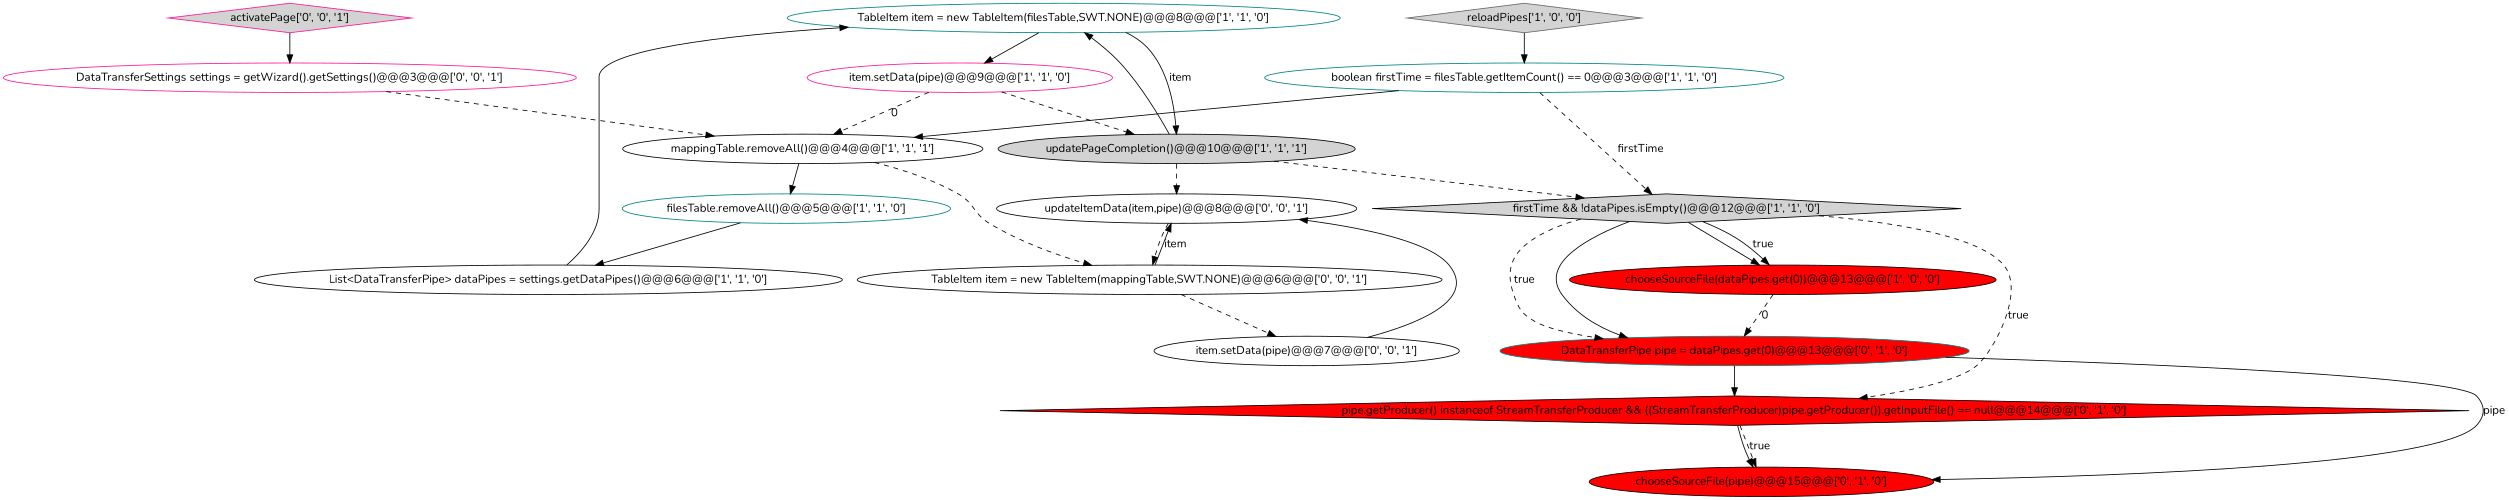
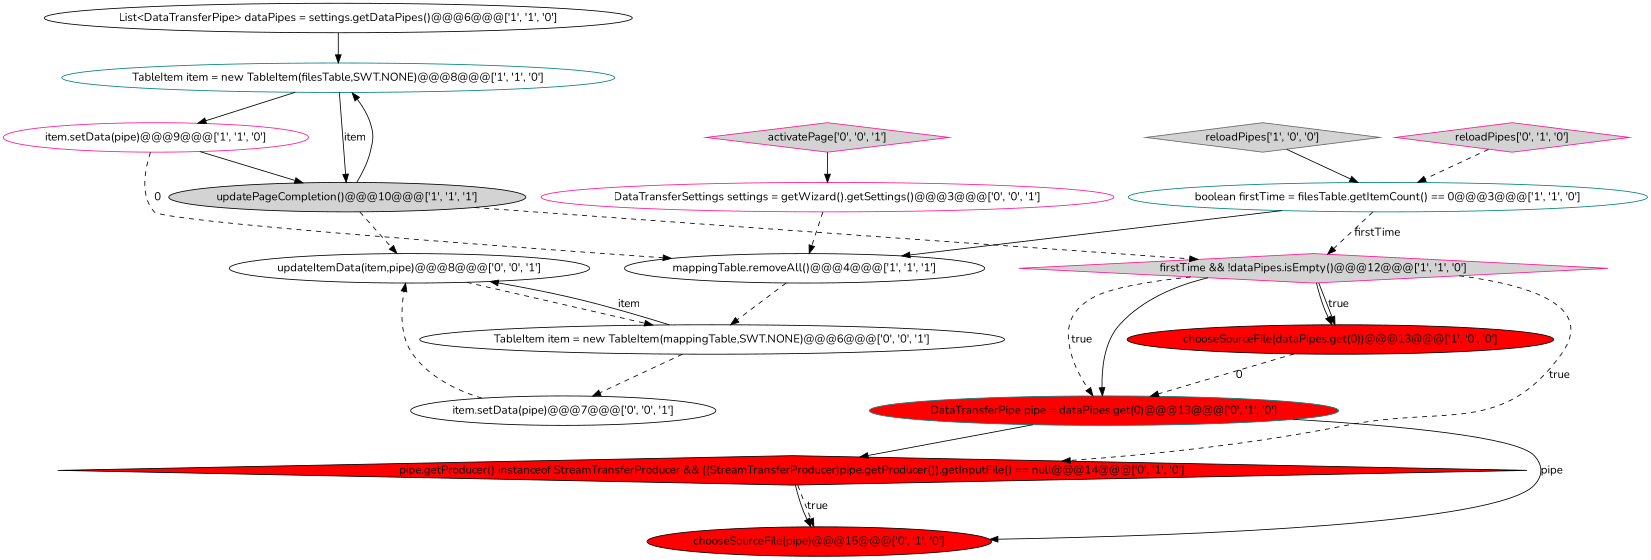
(1064, 112) -> (247, 166)
none -> (1512, 137)
(786, 209) -> none
(1667, 209) -> (1313, 268)
(1441, 258) -> (419, 361)
